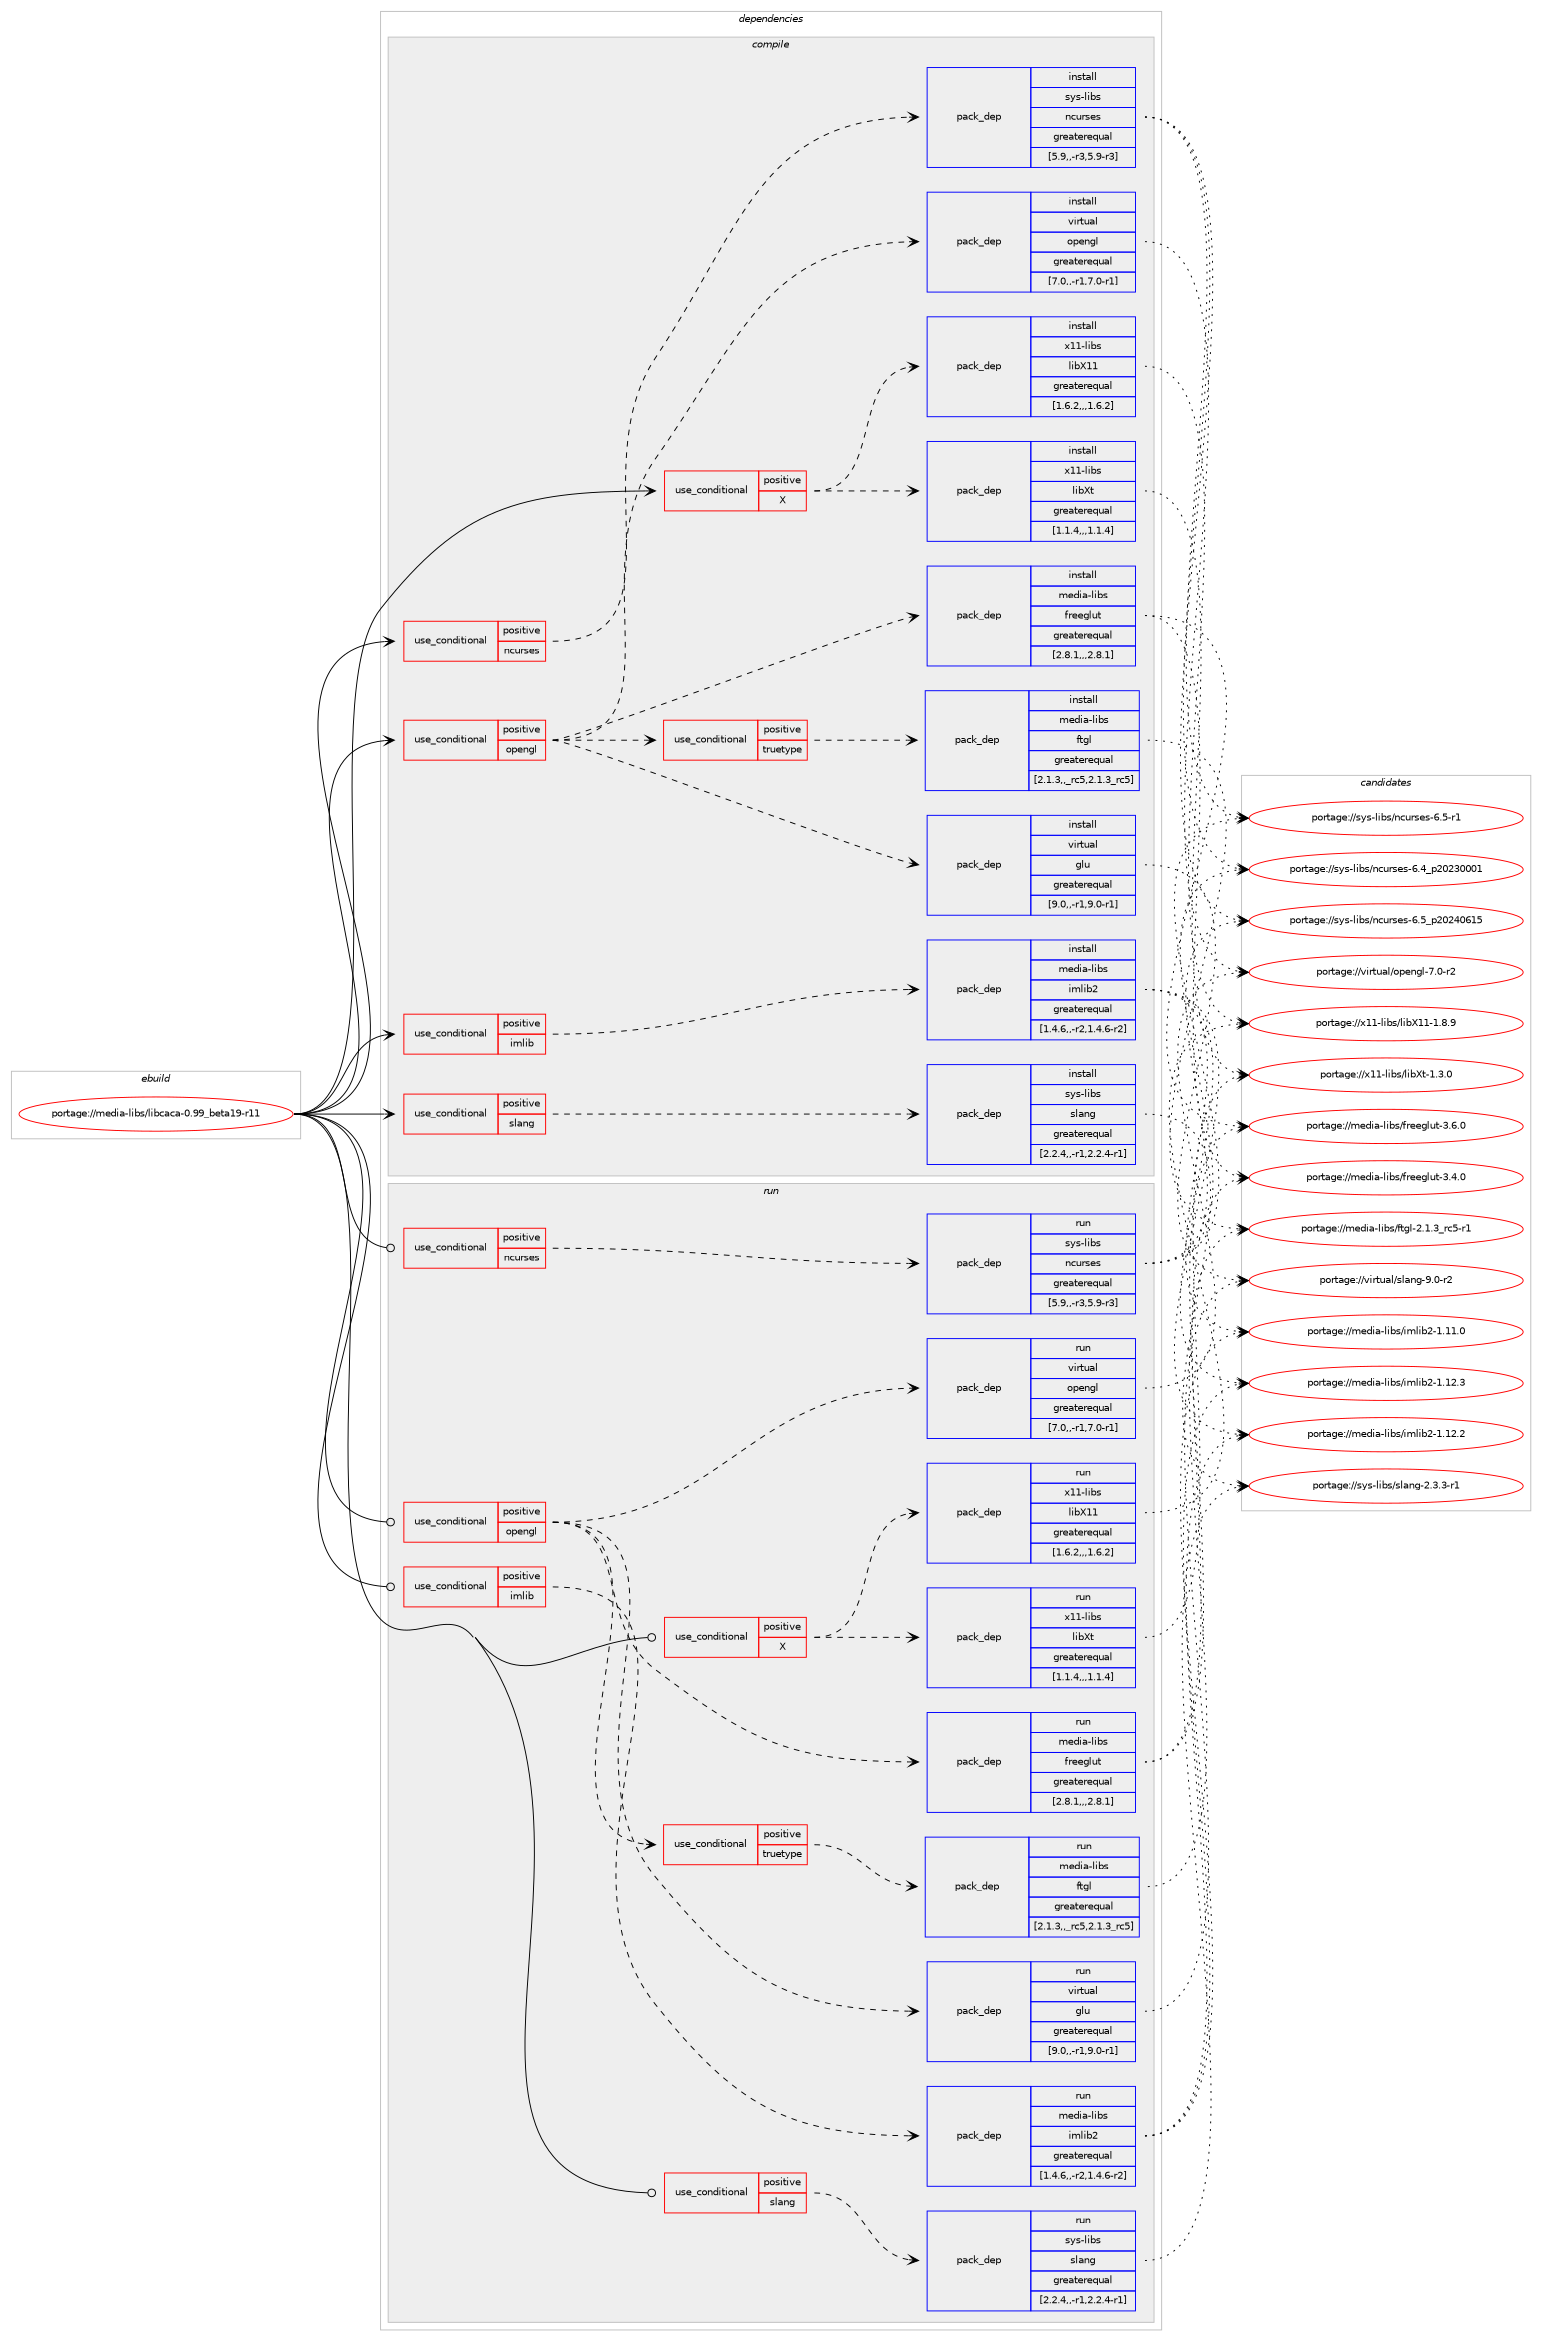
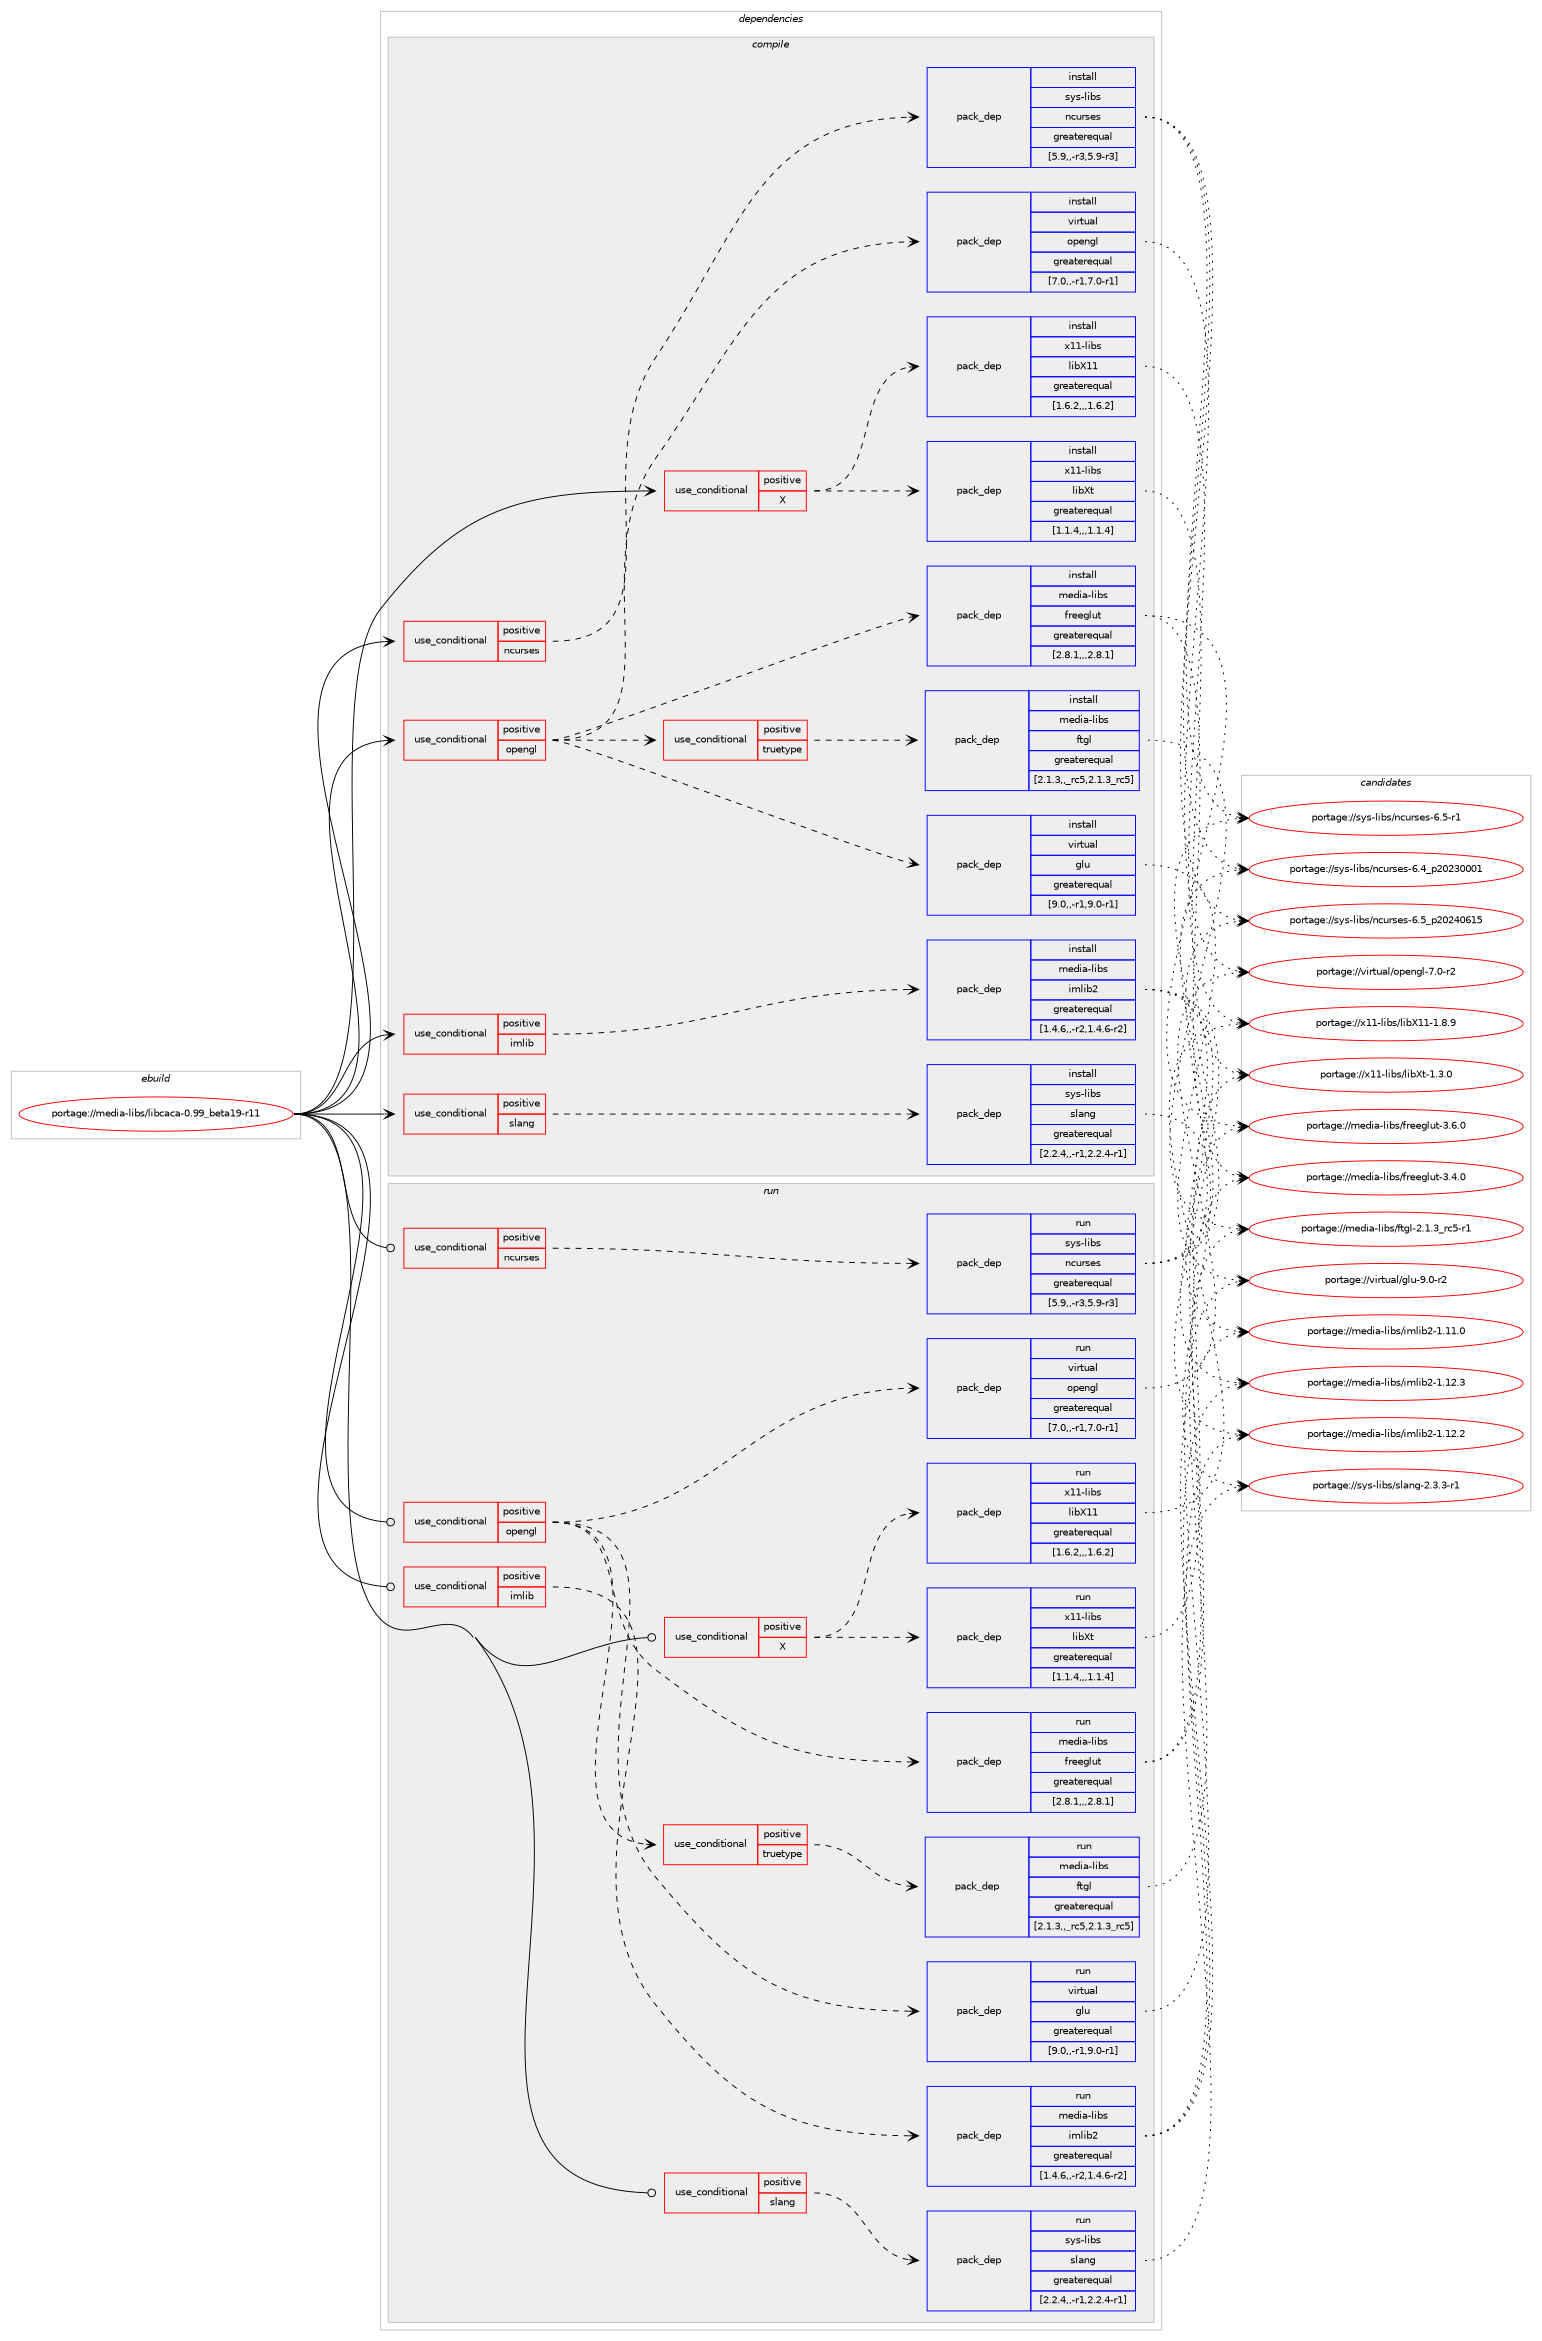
(1386, 1281) -> (1386, 1281)
